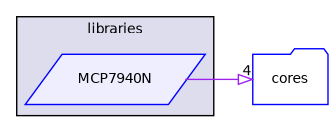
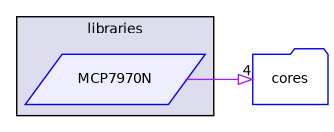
(115, 79) -> (115, 79)
